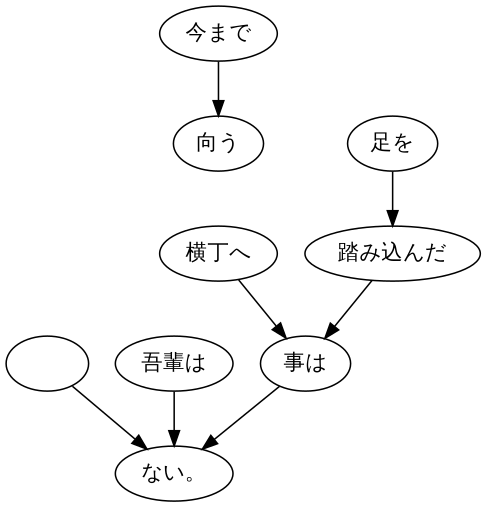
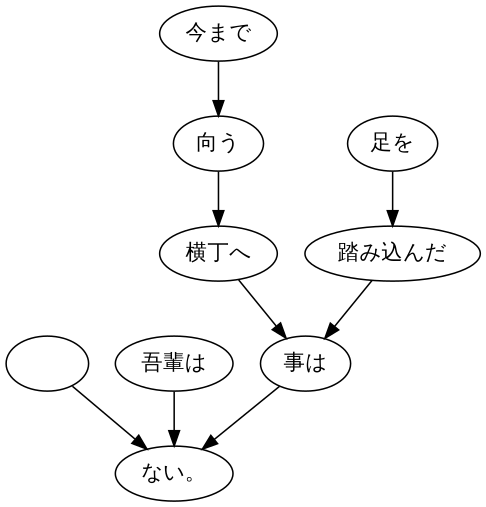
none -> (218, 191)
